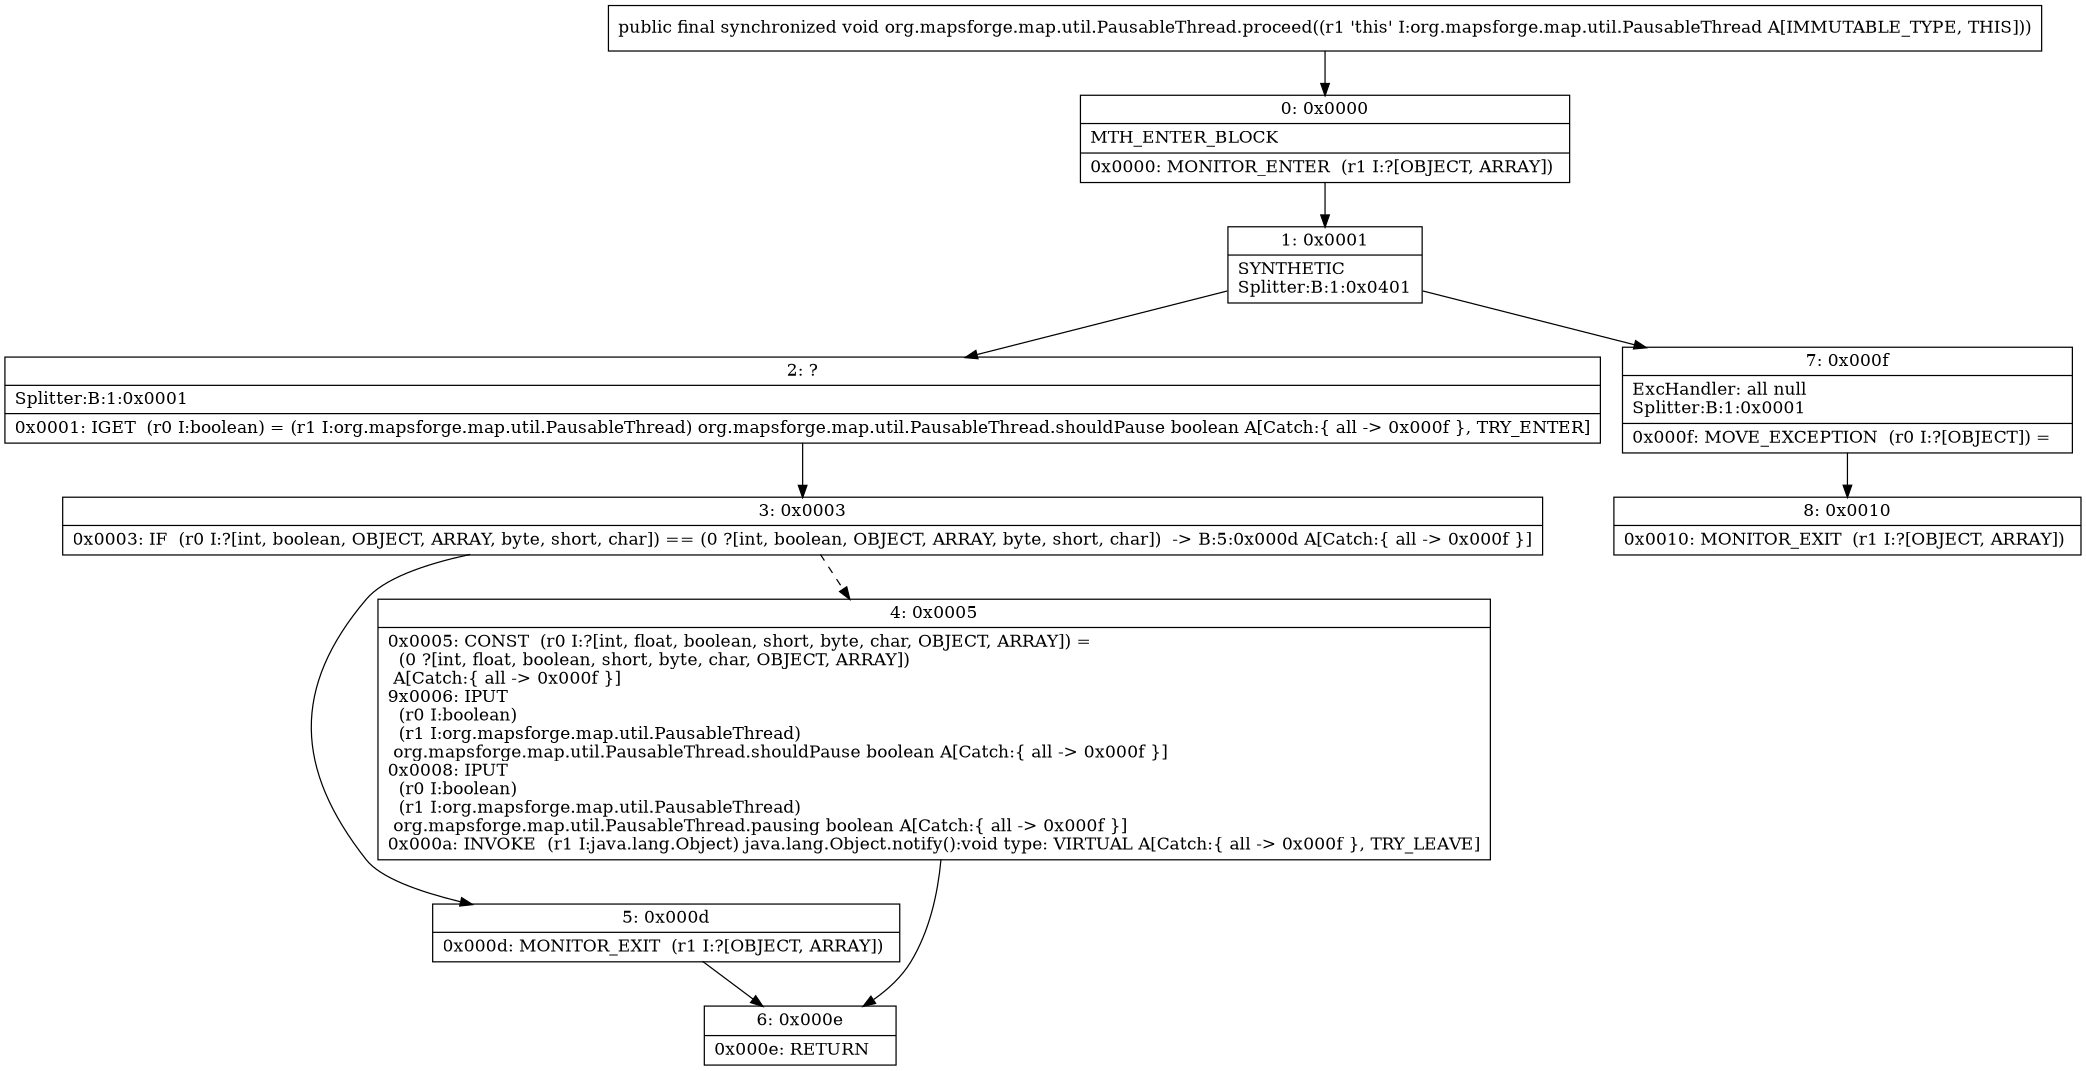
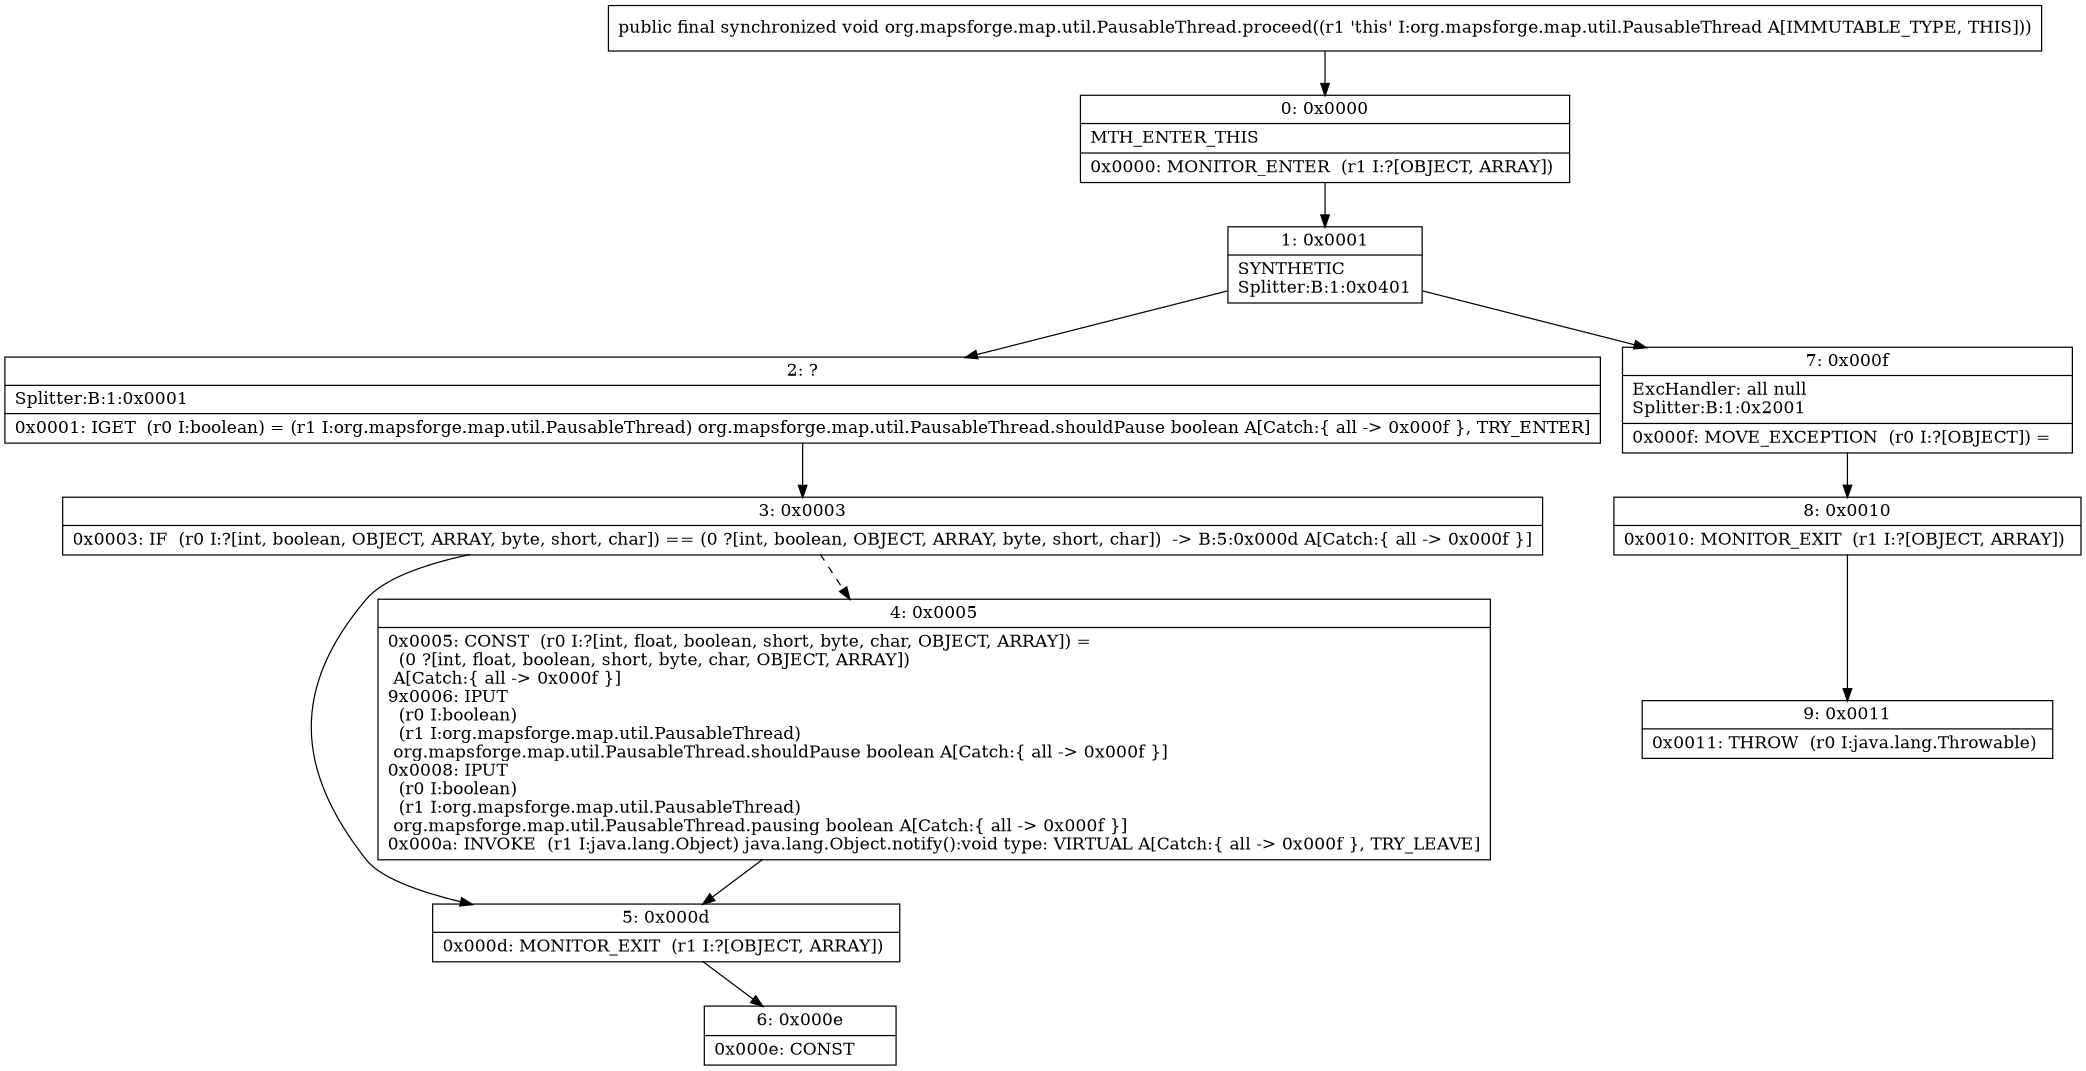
(1185, 138) -> (1175, 138)
(1720, 408) -> (1720, 408)
none -> (1847, 730)
(923, 938) -> (738, 878)
(800, 1050) -> (793, 1050)
